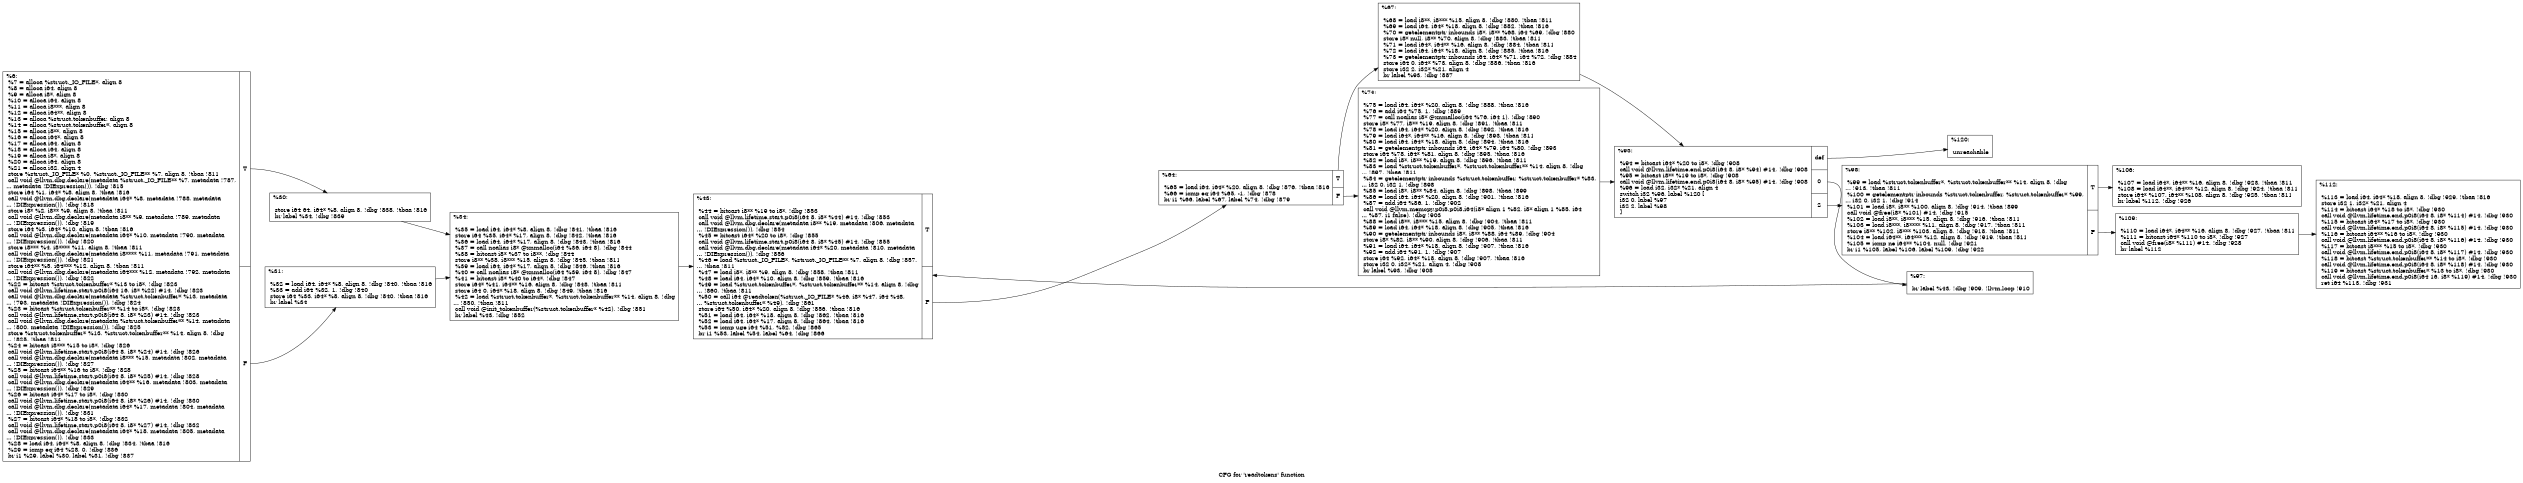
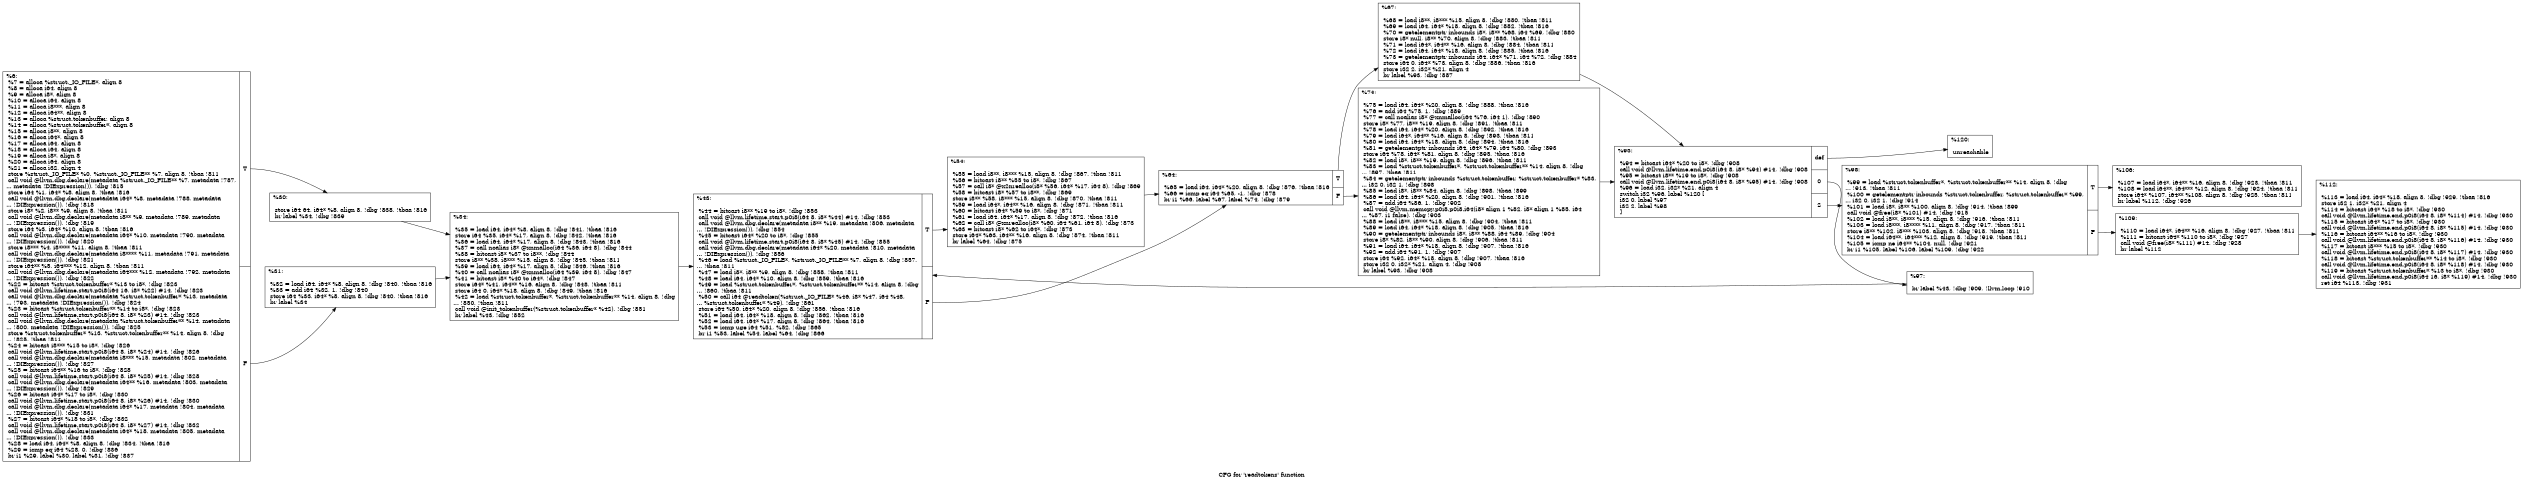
none -> (1046, 202)
